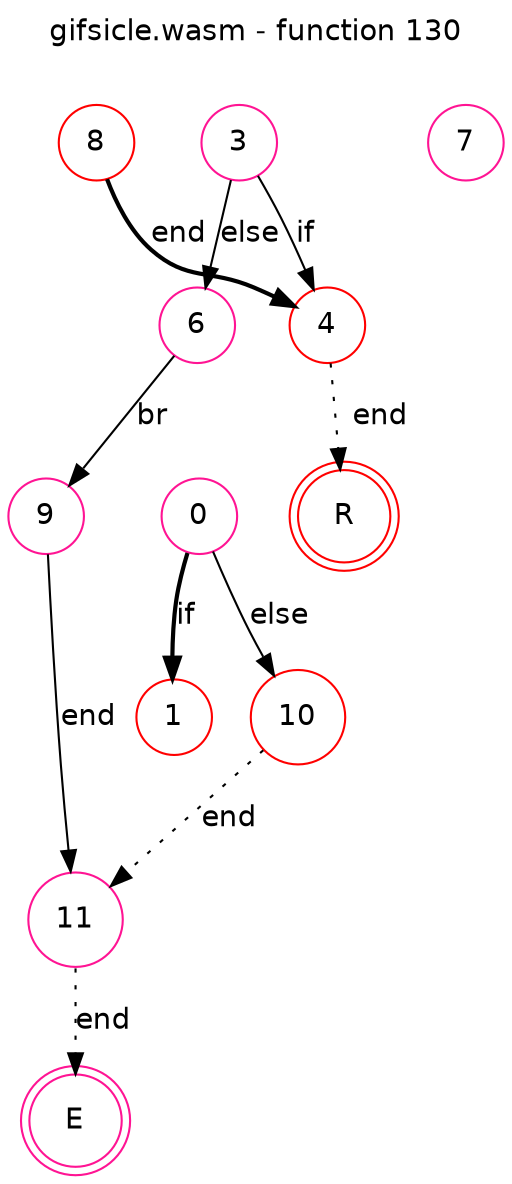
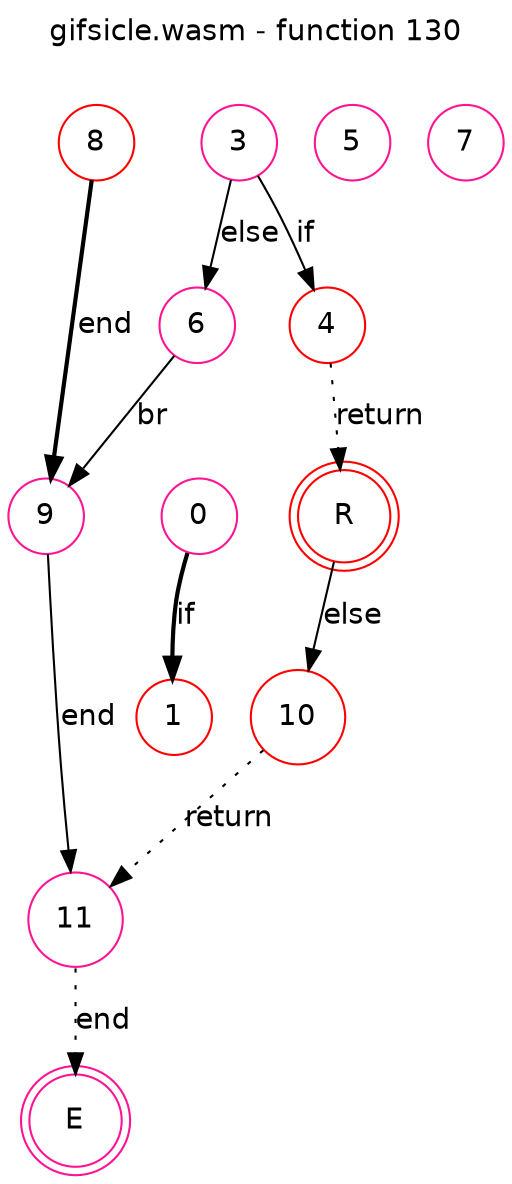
none -> (353, 143)
(172, 264) -> (73, 319)
(381, 417) -> (381, 417)
(237, 605) -> (324, 606)
(230, 818) -> (230, 818)
